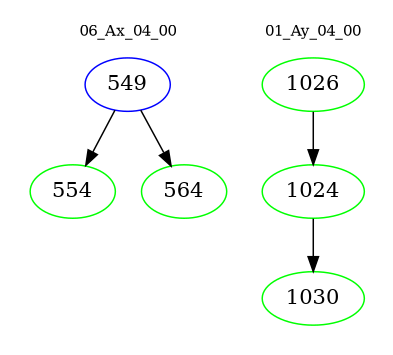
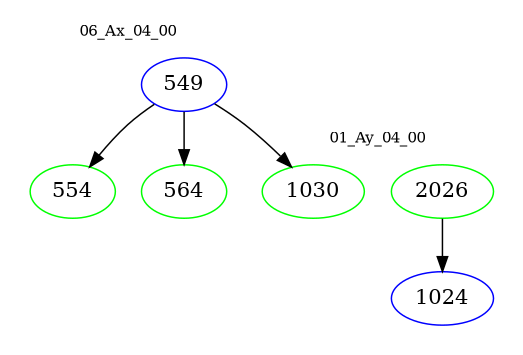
(313, 85) -> (442, 192)
(313, 192) -> (442, 298)
(313, 238) -> (260, 138)
